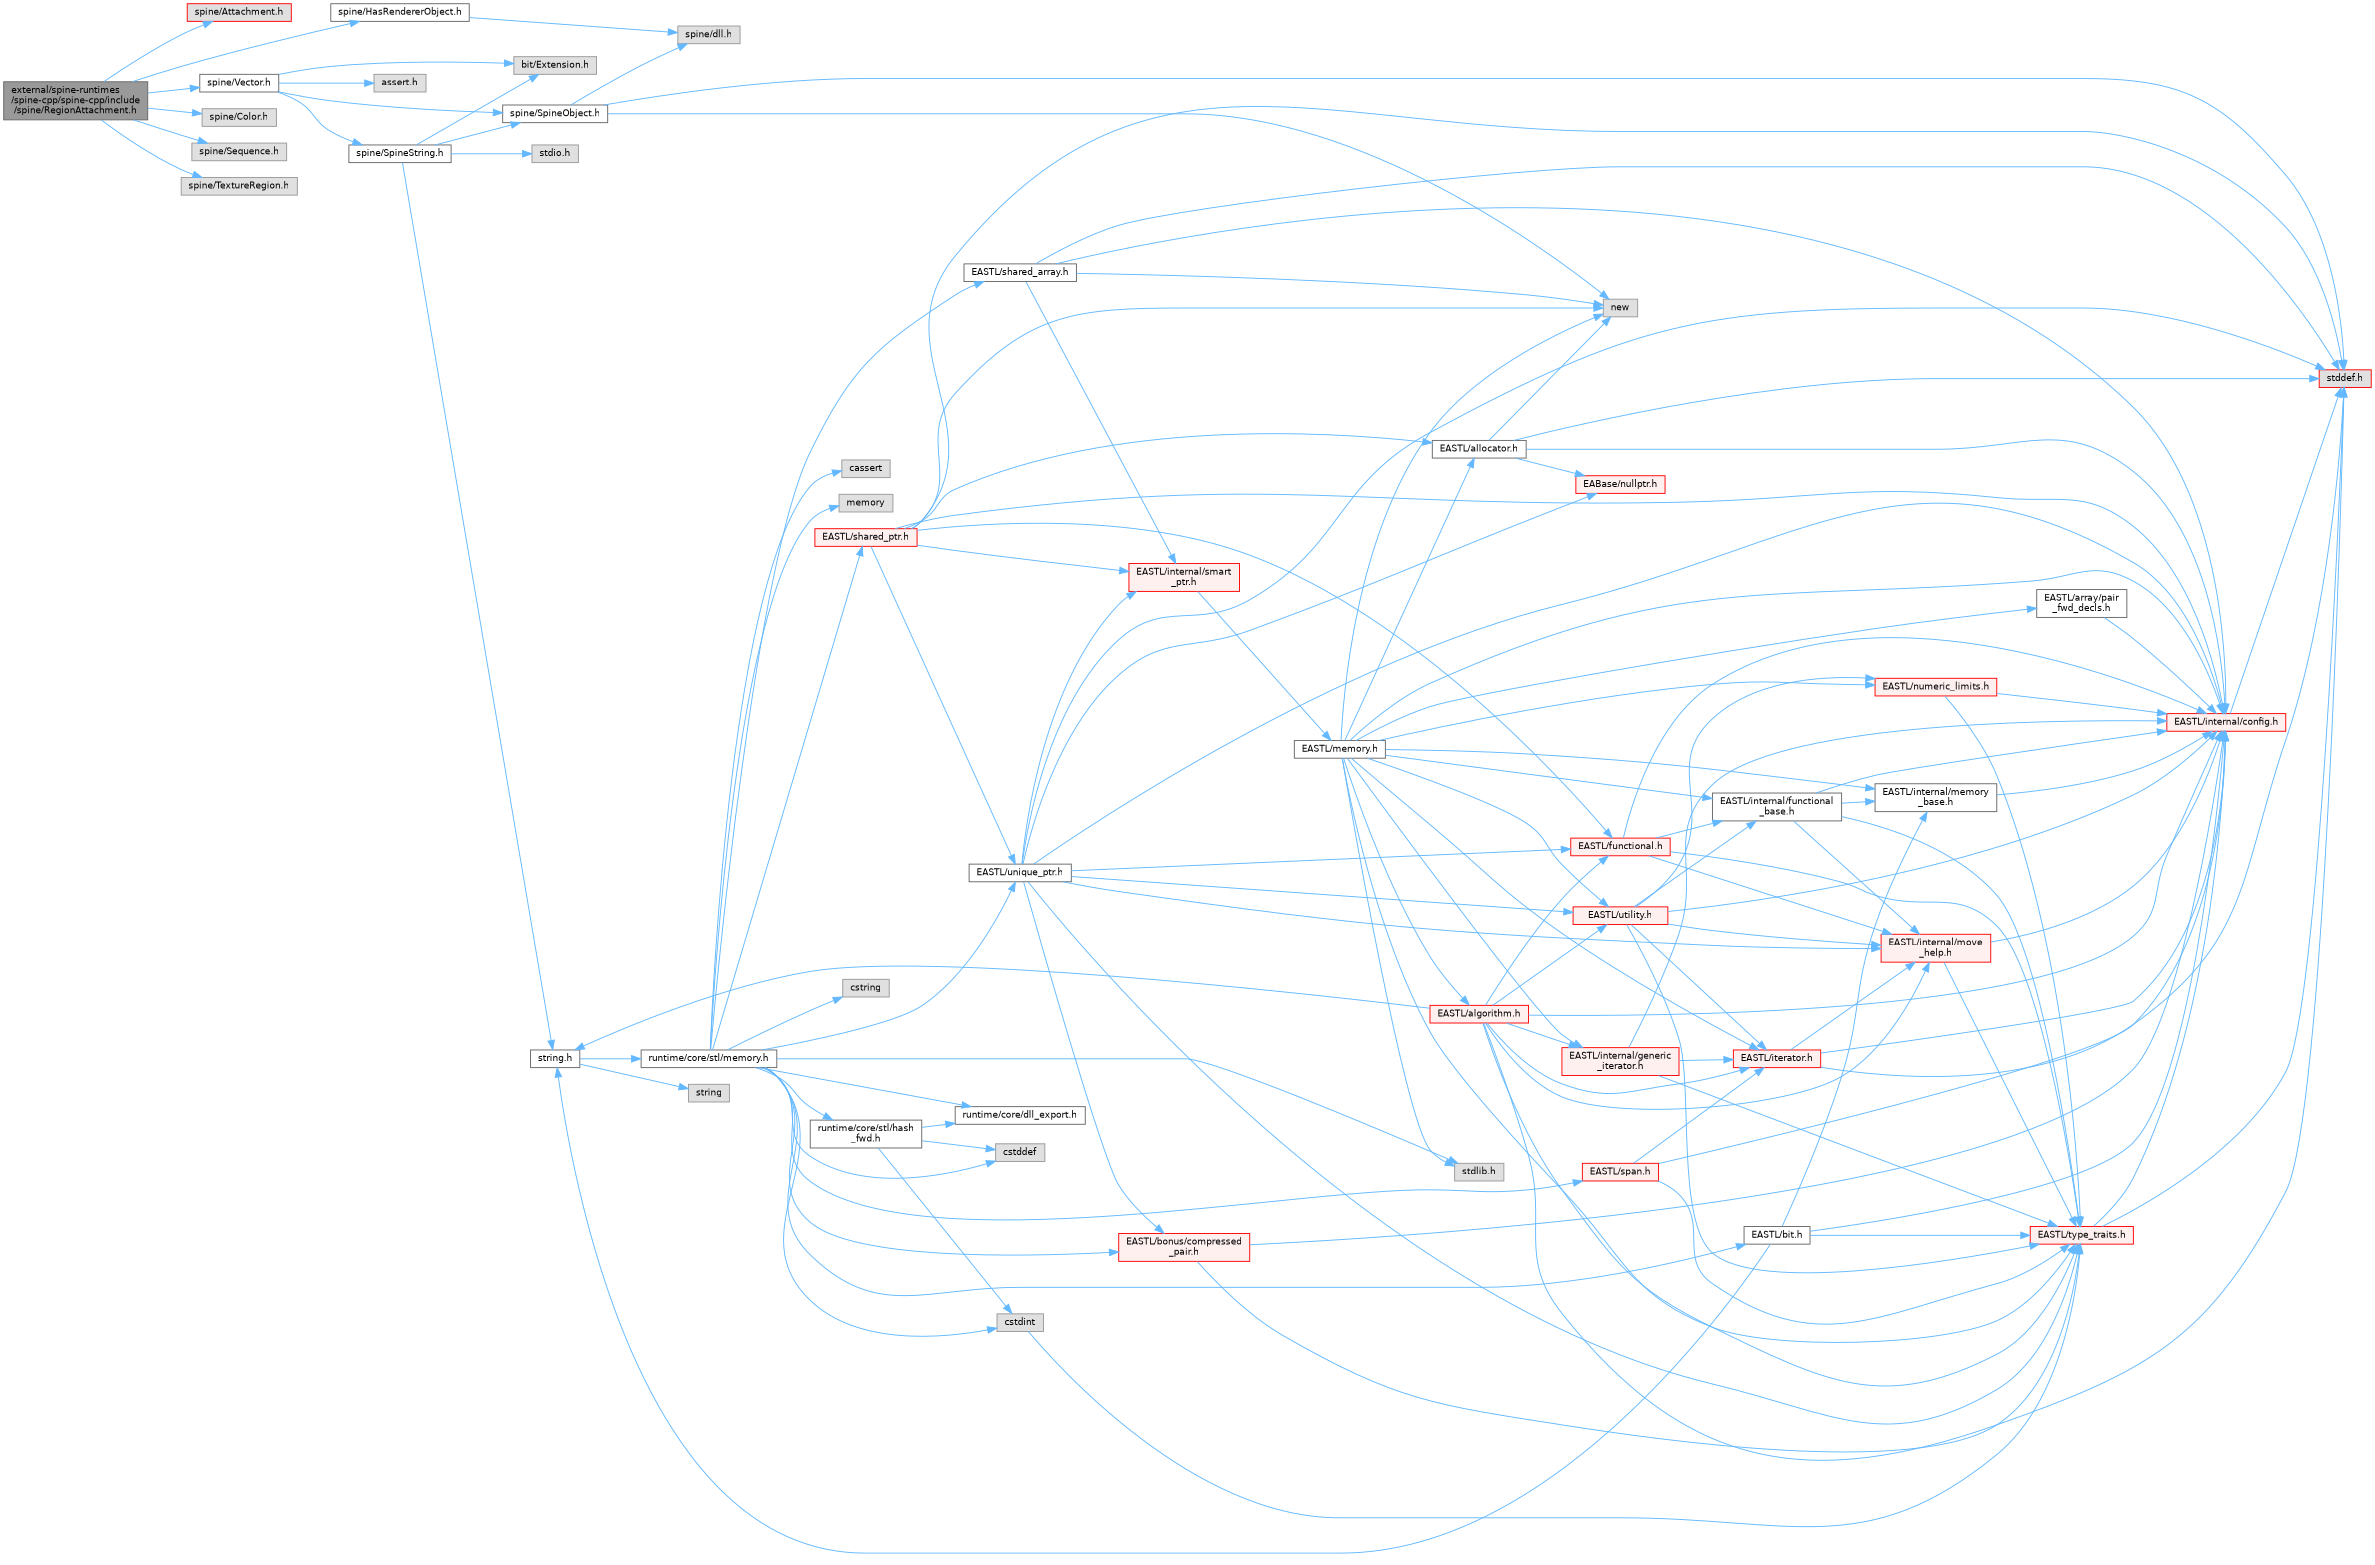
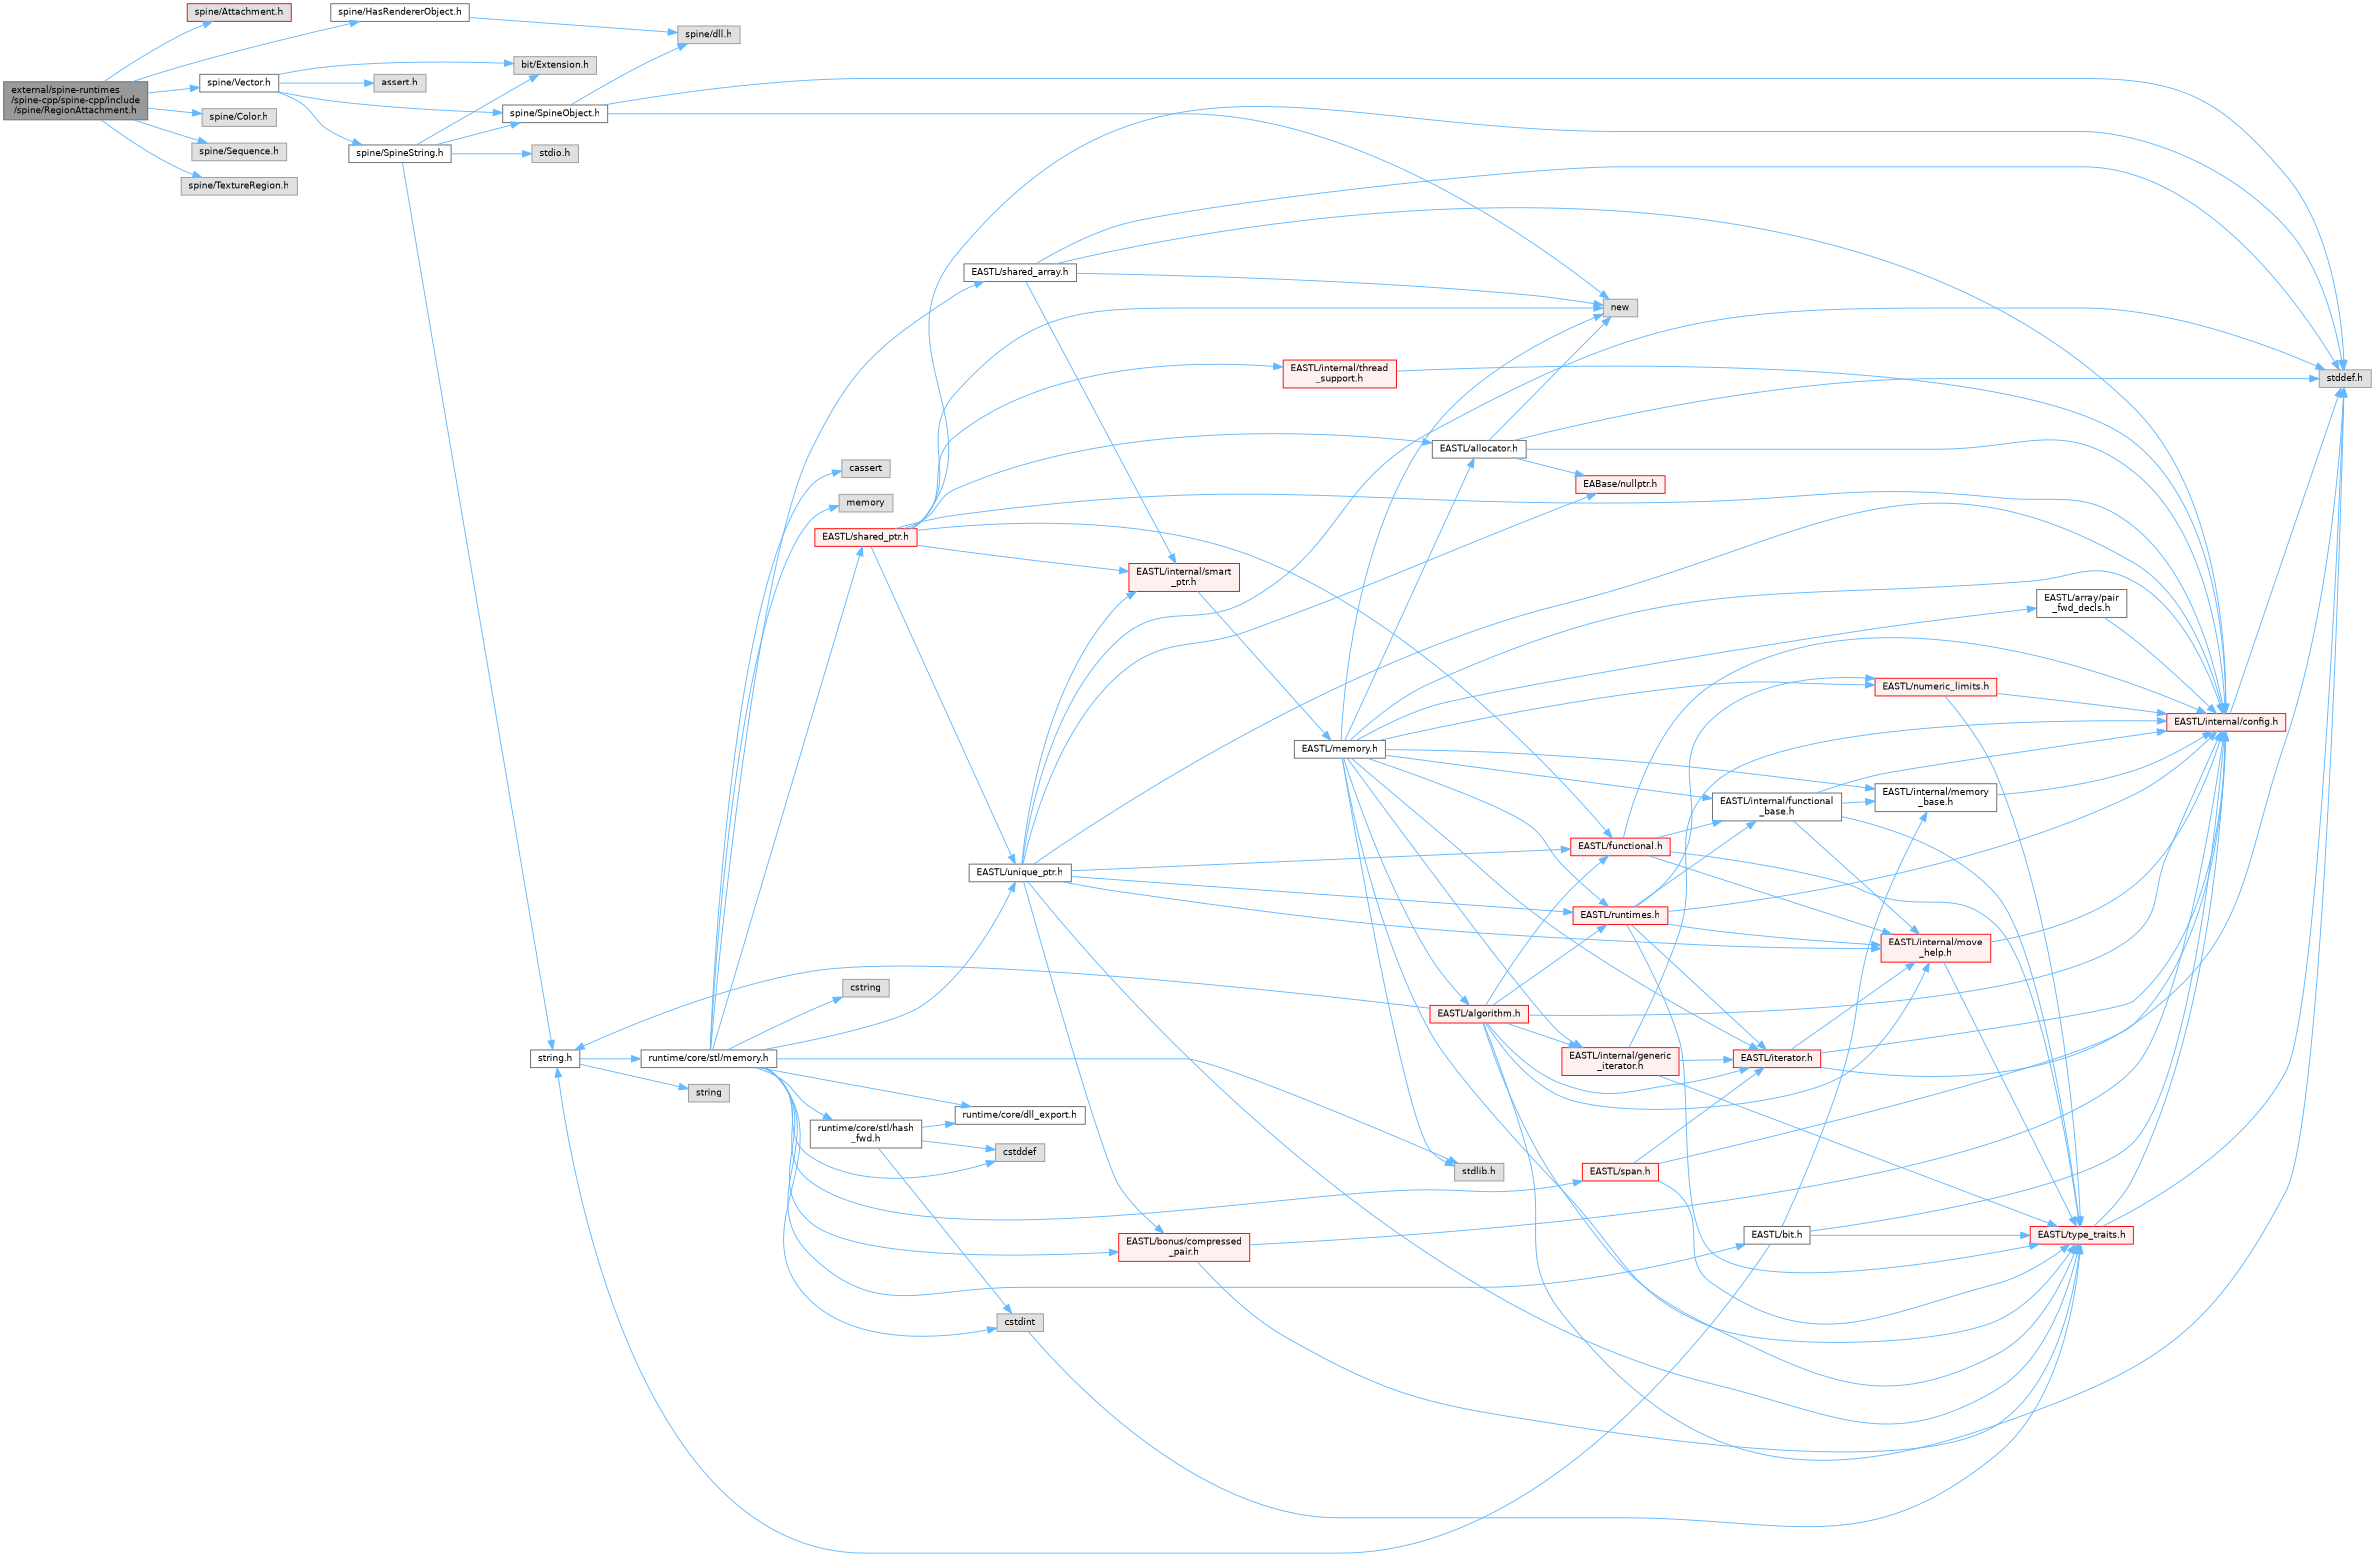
none -> (1340, 374)
(2345, 379) -> (2345, 379)
(1620, 916) -> (1620, 916)
